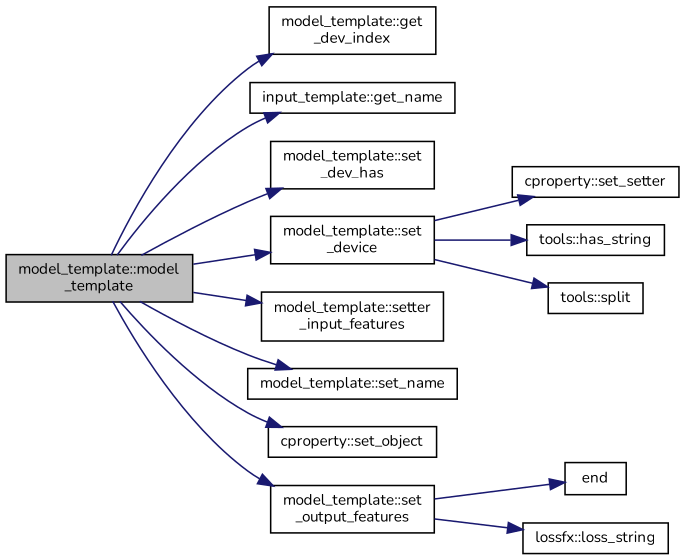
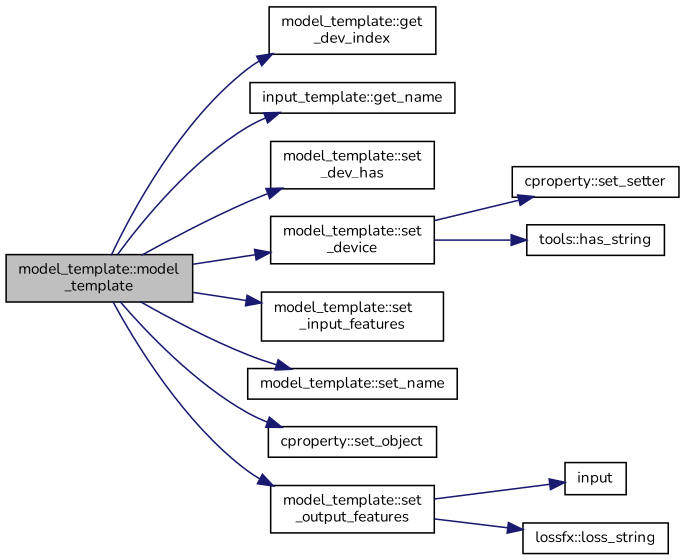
(596, 298) -> none
(352, 317) -> (352, 317)
(596, 479) -> (596, 479)
